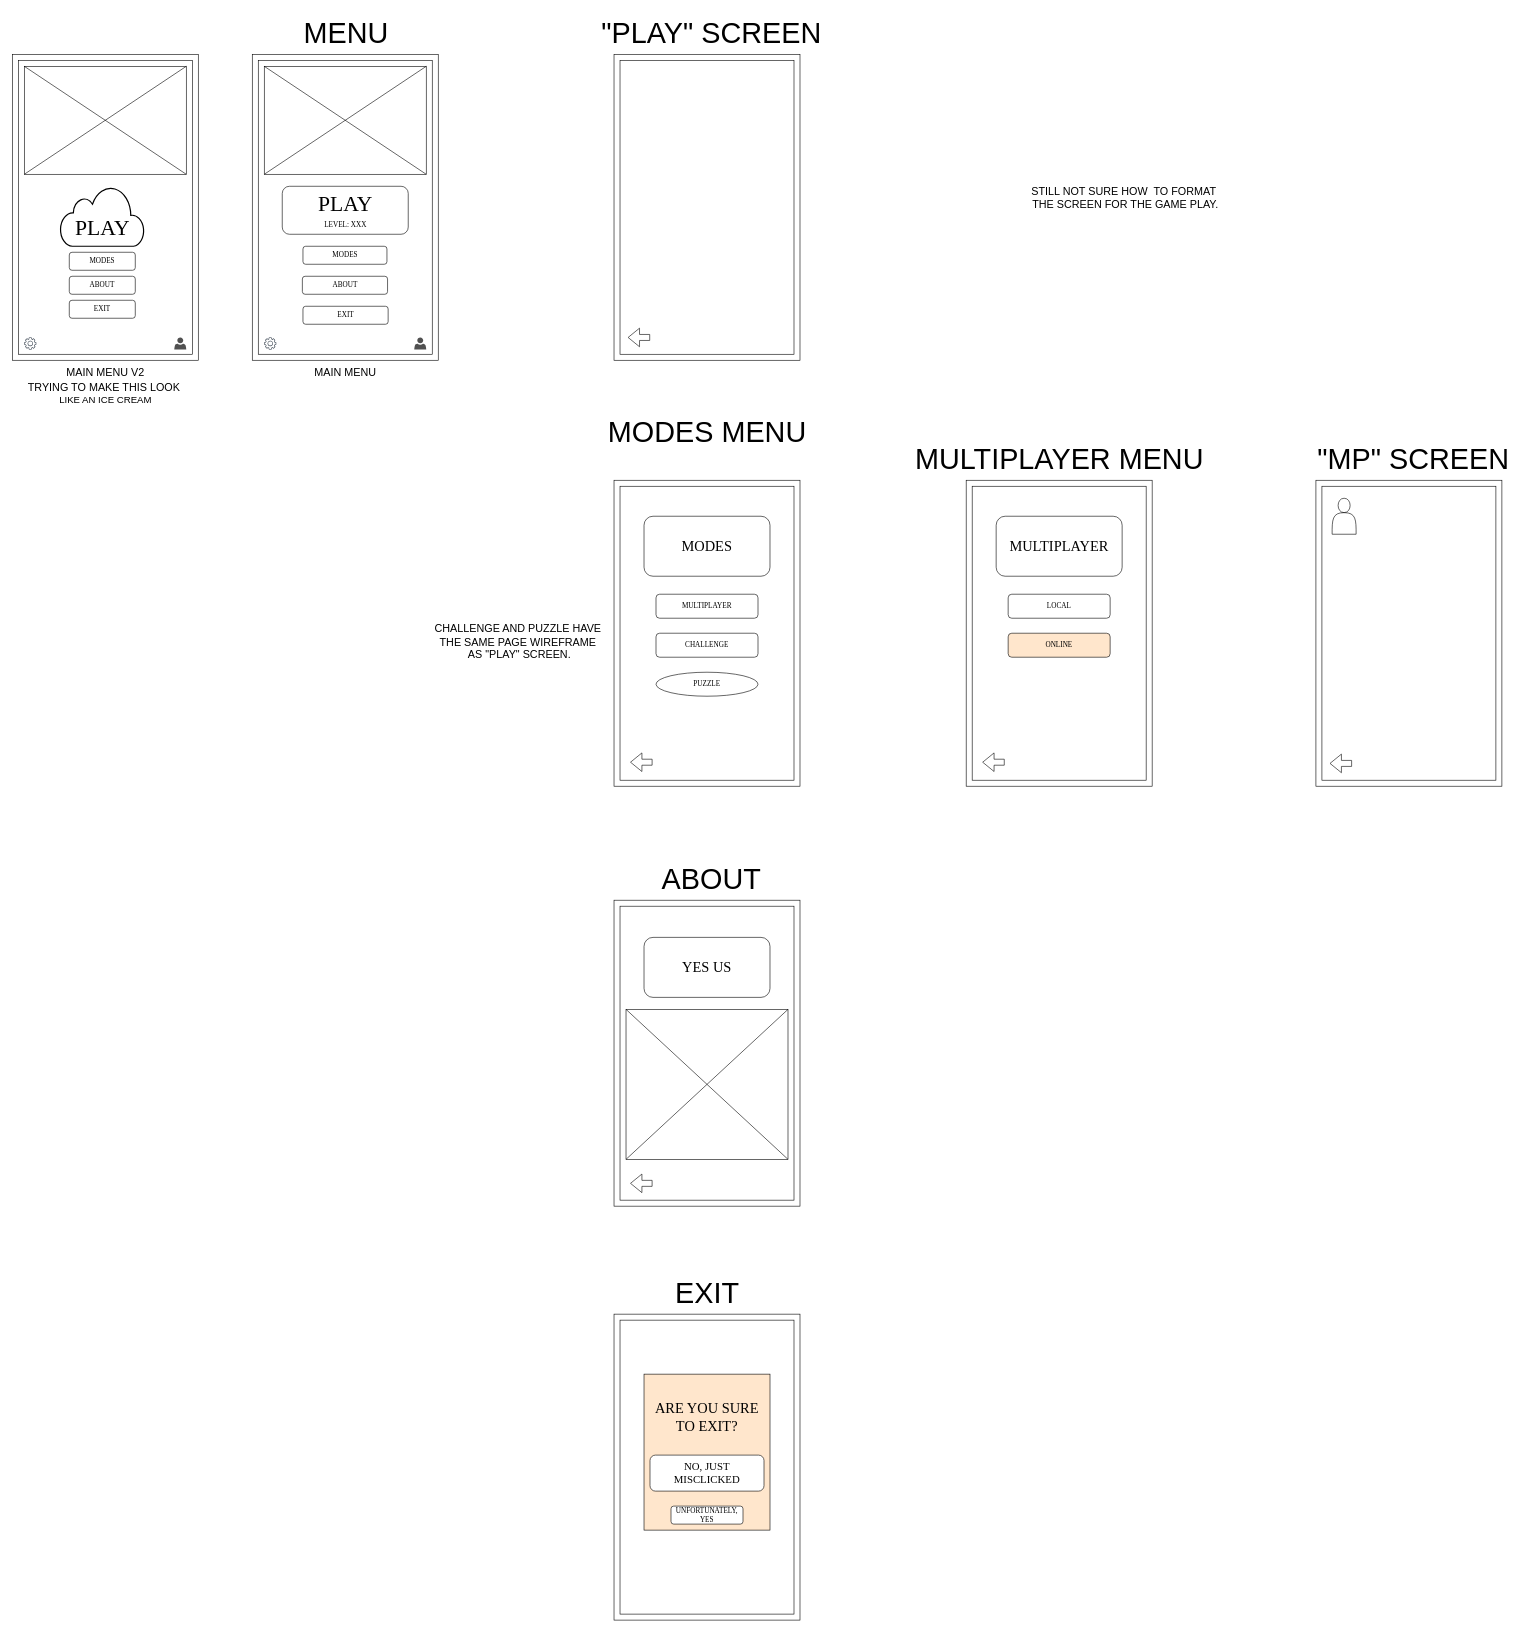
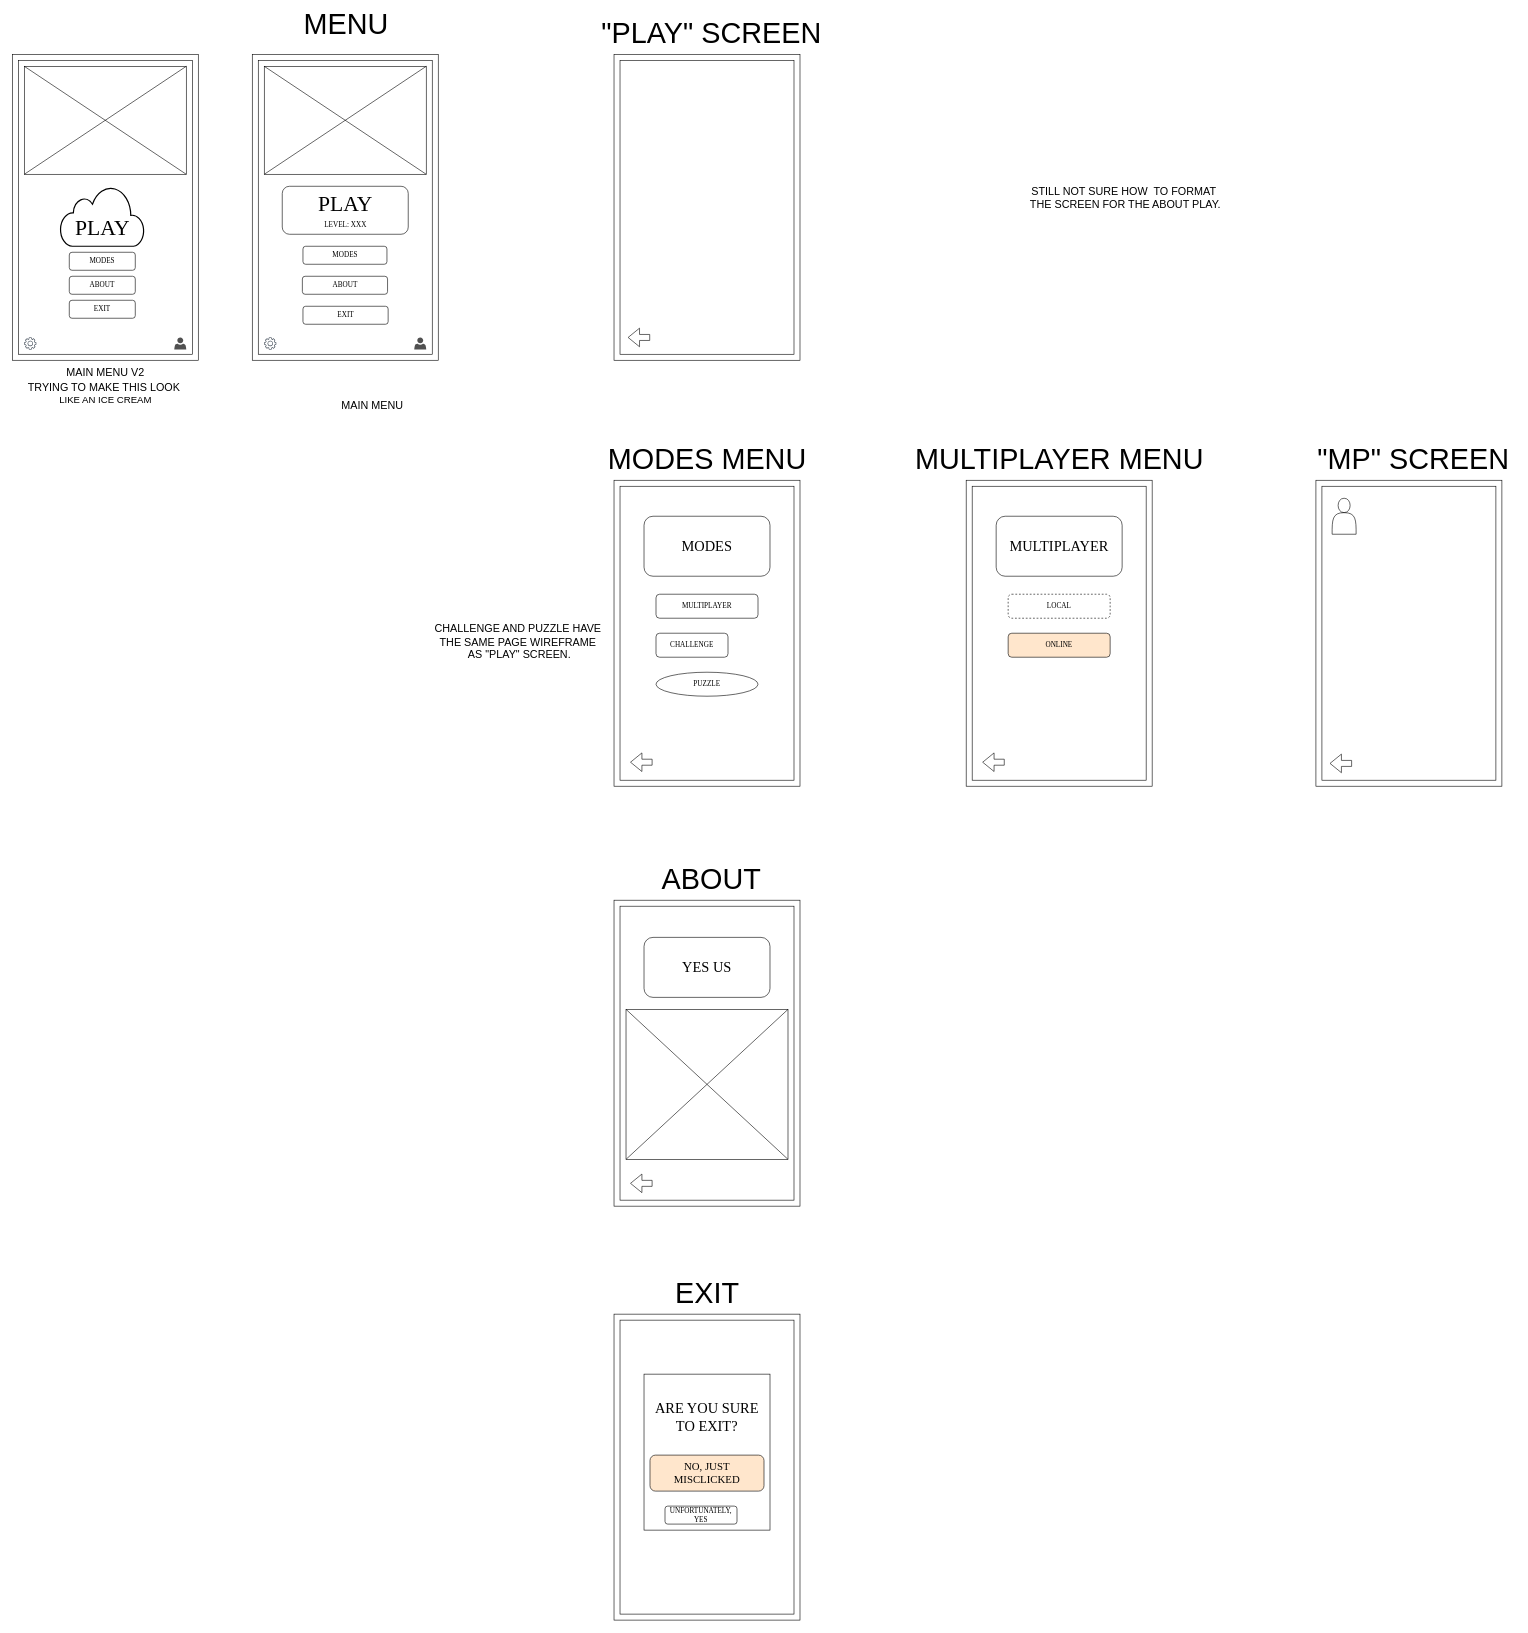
(346, 33) -> (346, 24)
(1126, 198) -> (1126, 198)
(345, 372) -> (372, 405)
(707, 432) -> (707, 459)
(1059, 606) -> (1059, 606)
(707, 645) -> (692, 645)
(707, 1452) -> (707, 1452)
(707, 1473) -> (707, 1473)
(707, 1515) -> (701, 1515)
